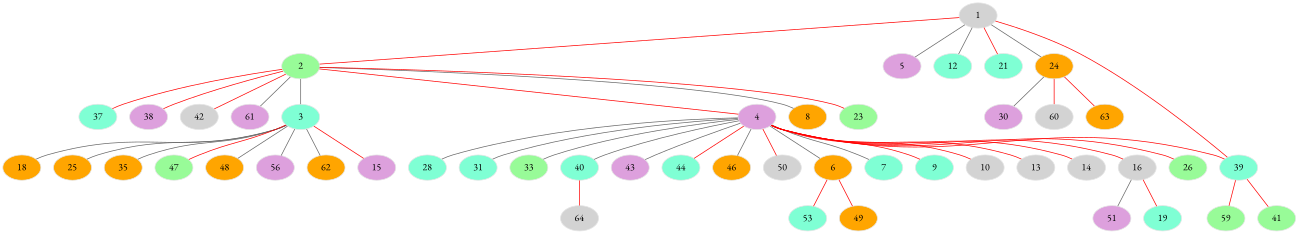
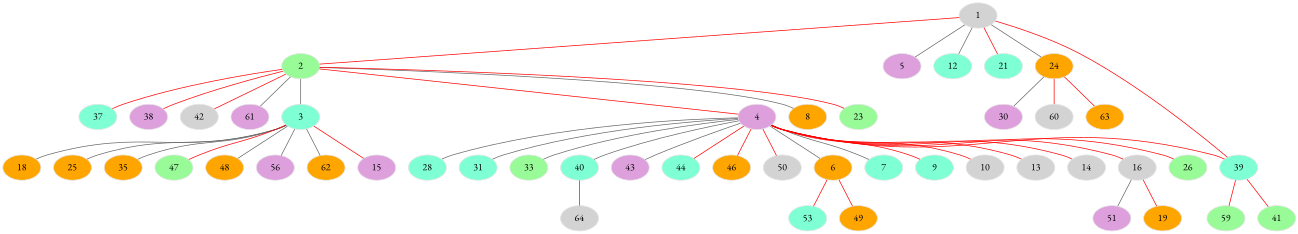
(744, 142) -> (744, 142)
(1163, 218) -> (1163, 218)
